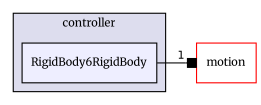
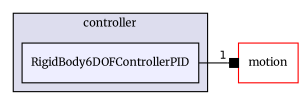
(89, 63) -> (110, 63)
